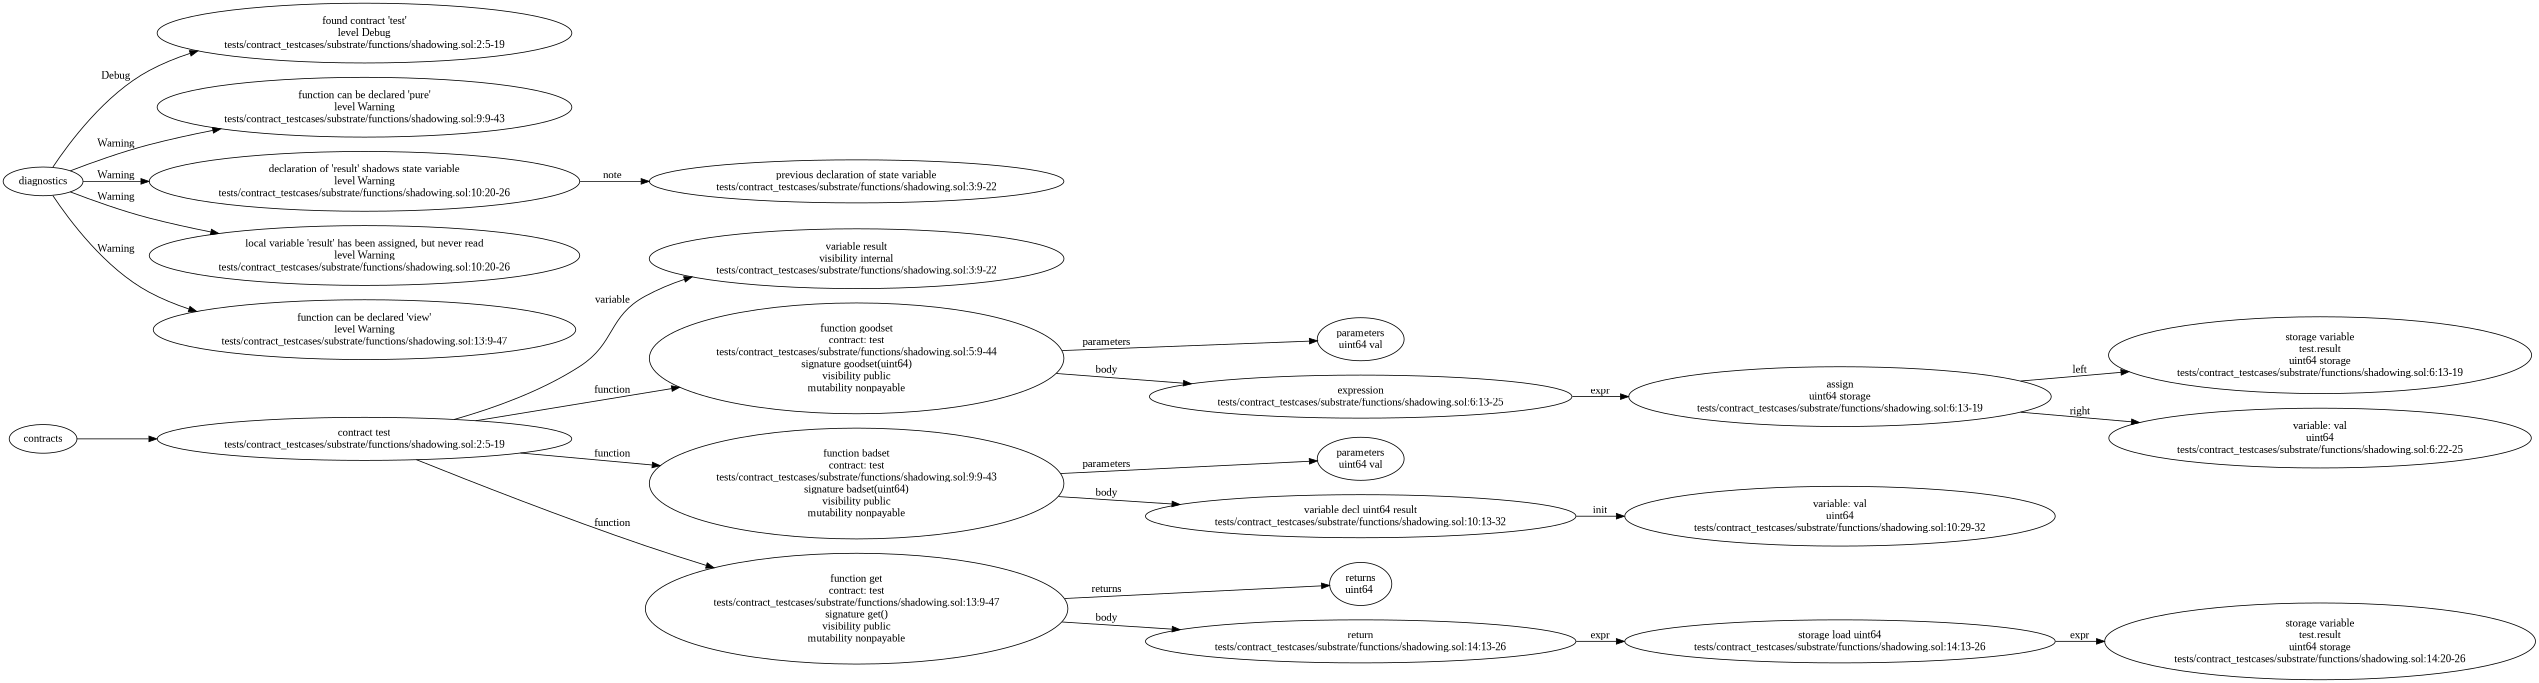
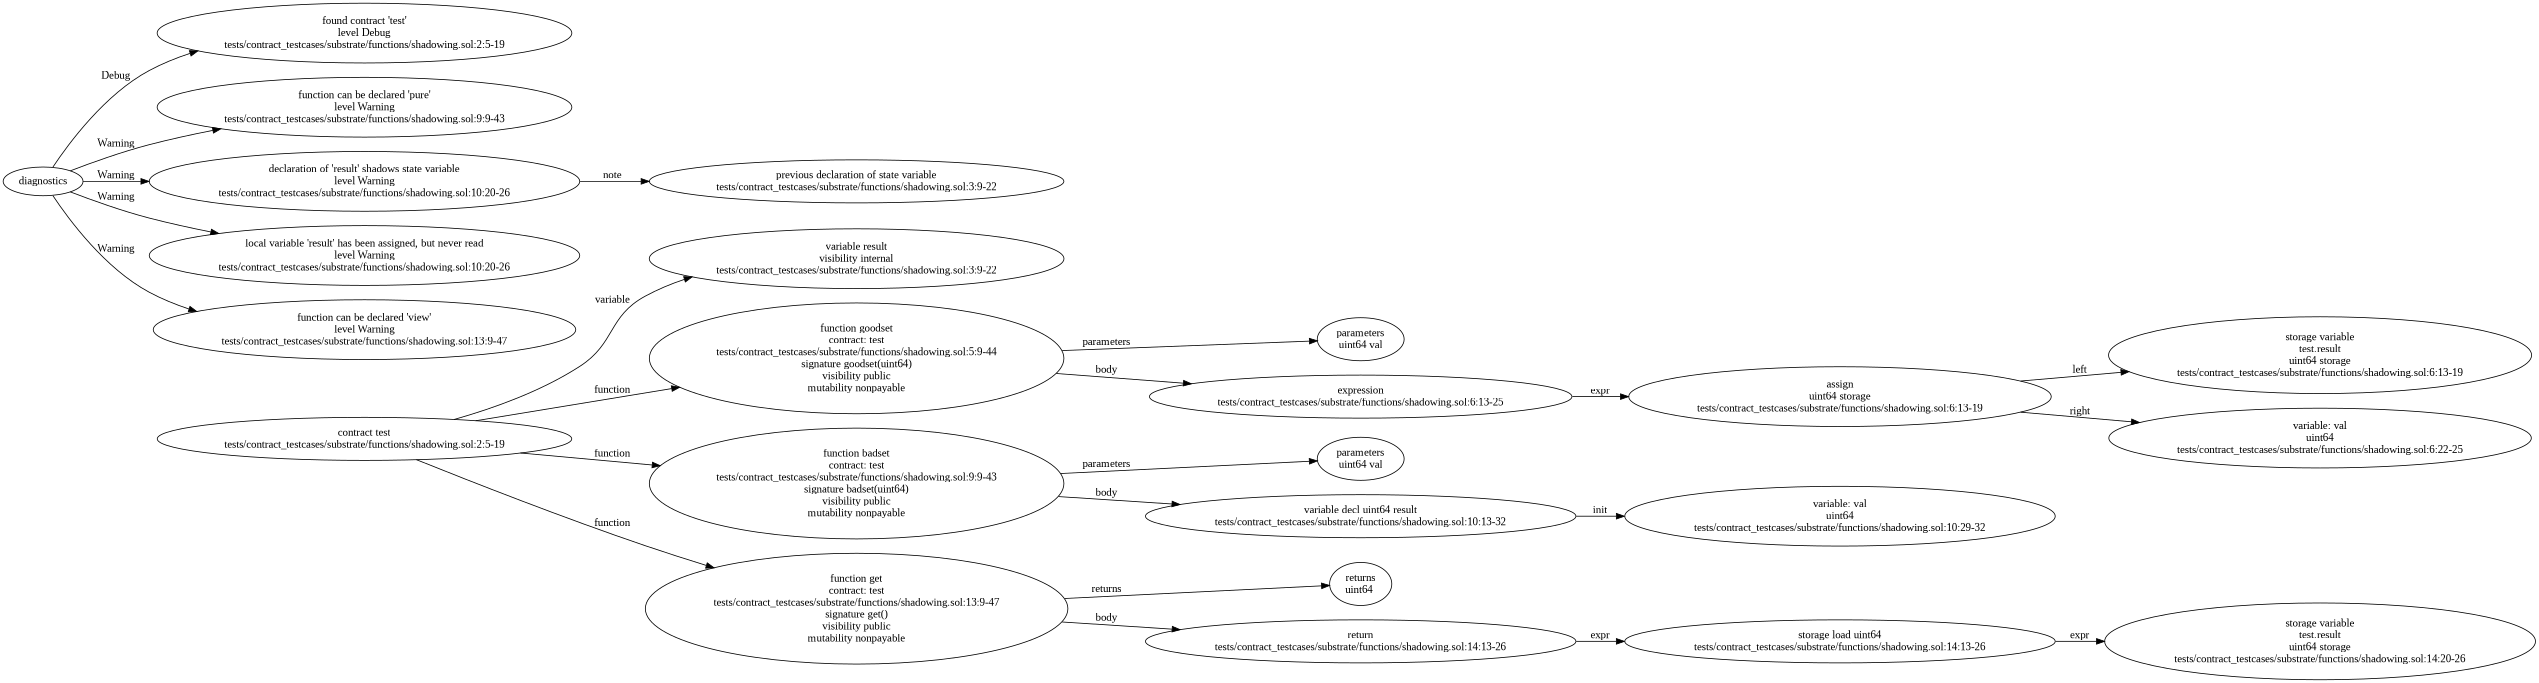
(43, 439) -> none
